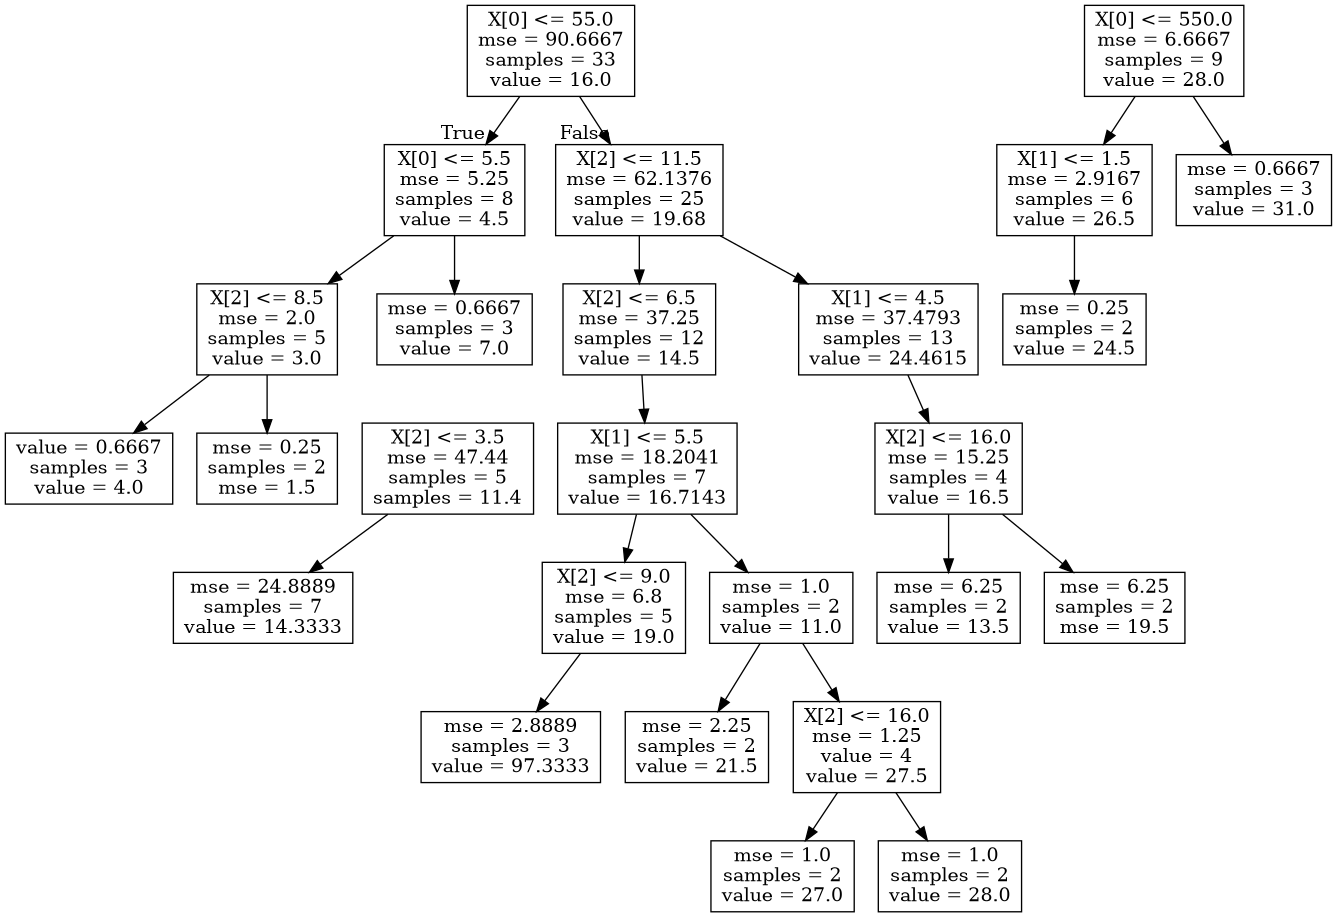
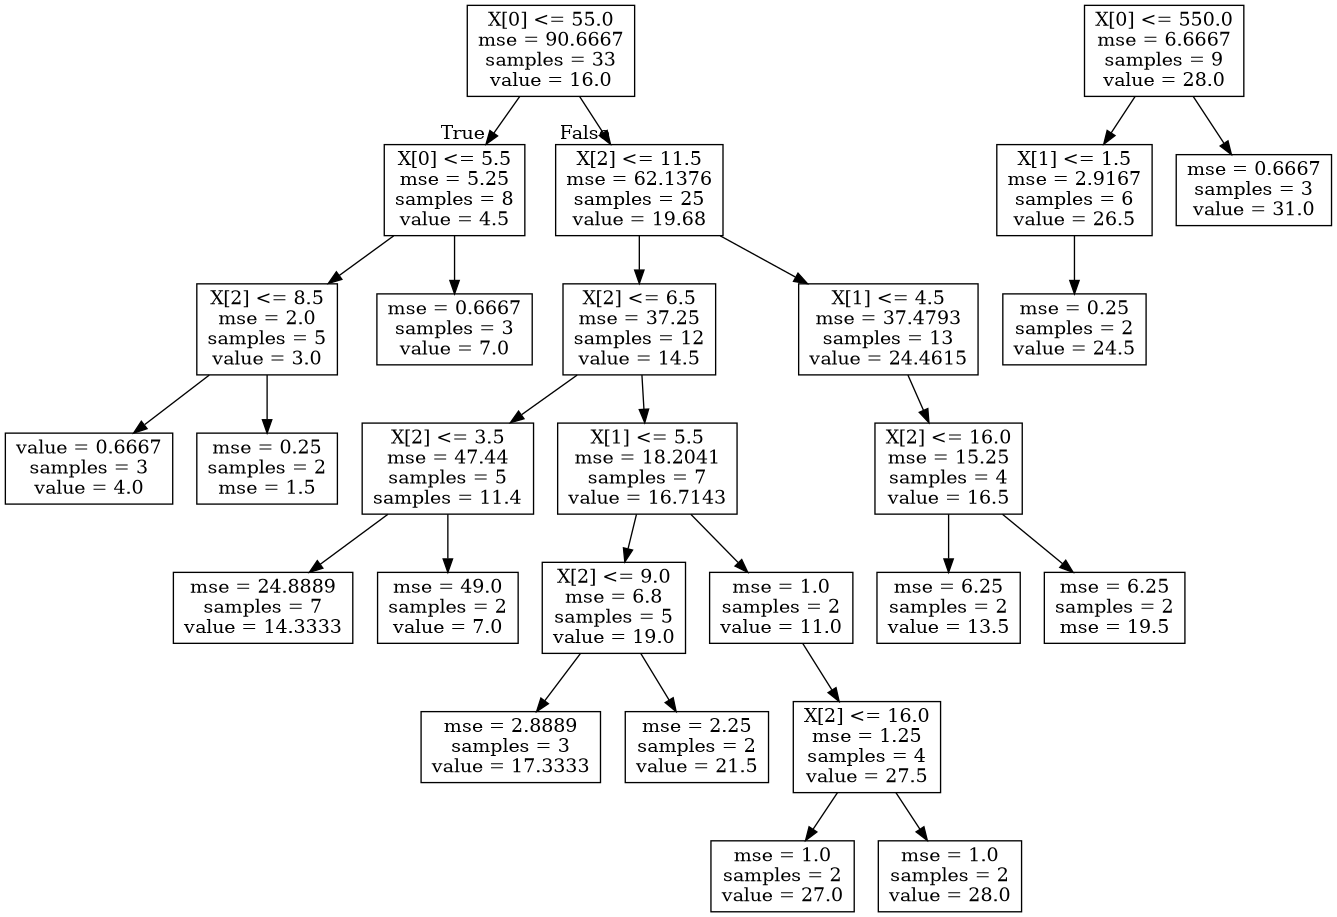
none -> (549, 395)
none -> (448, 608)
(743, 672) -> (655, 677)
(511, 747) -> (511, 747)
(867, 747) -> (867, 747)
